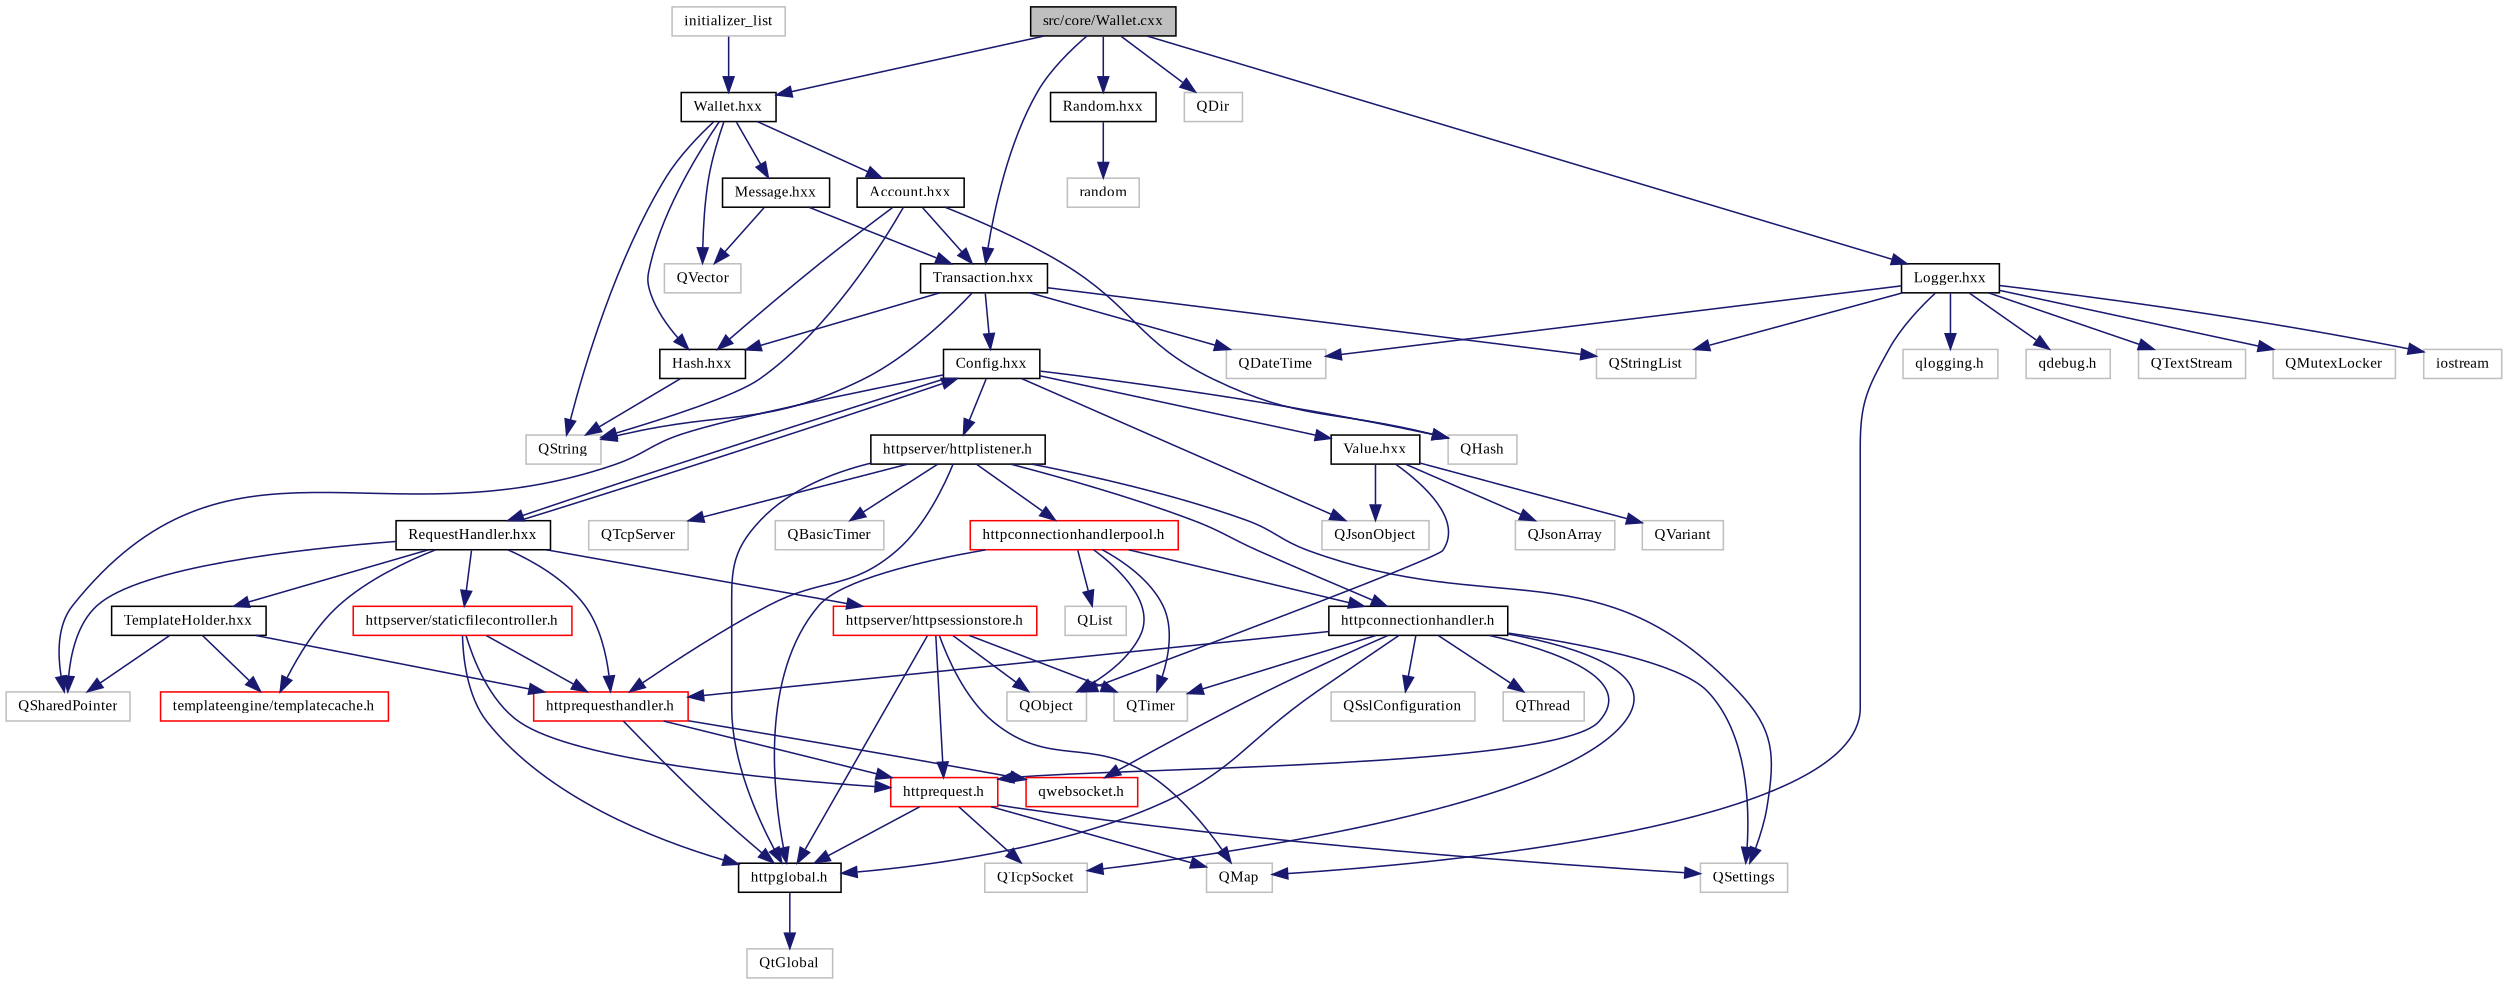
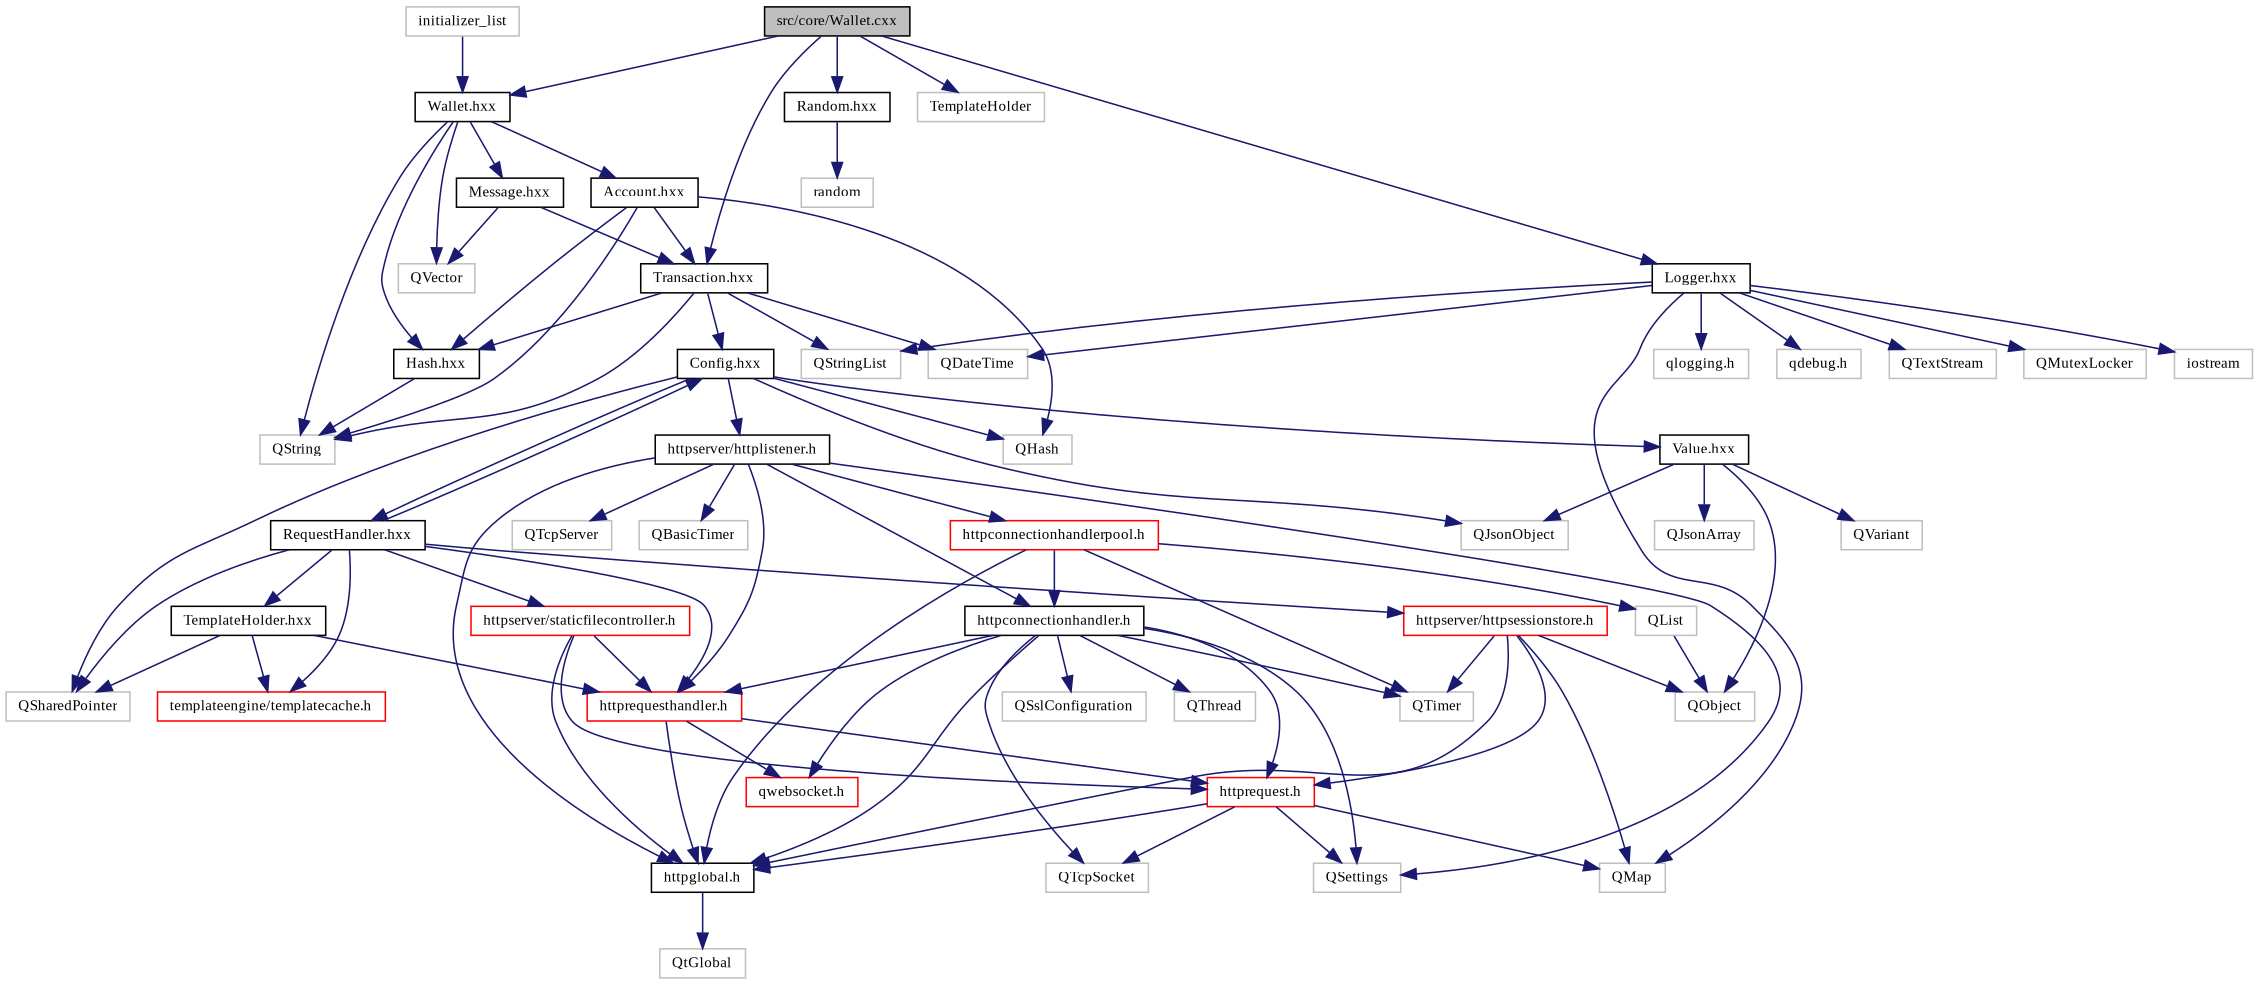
(1213, 107) -> (981, 107)
(1144, 619) -> (1687, 657)
